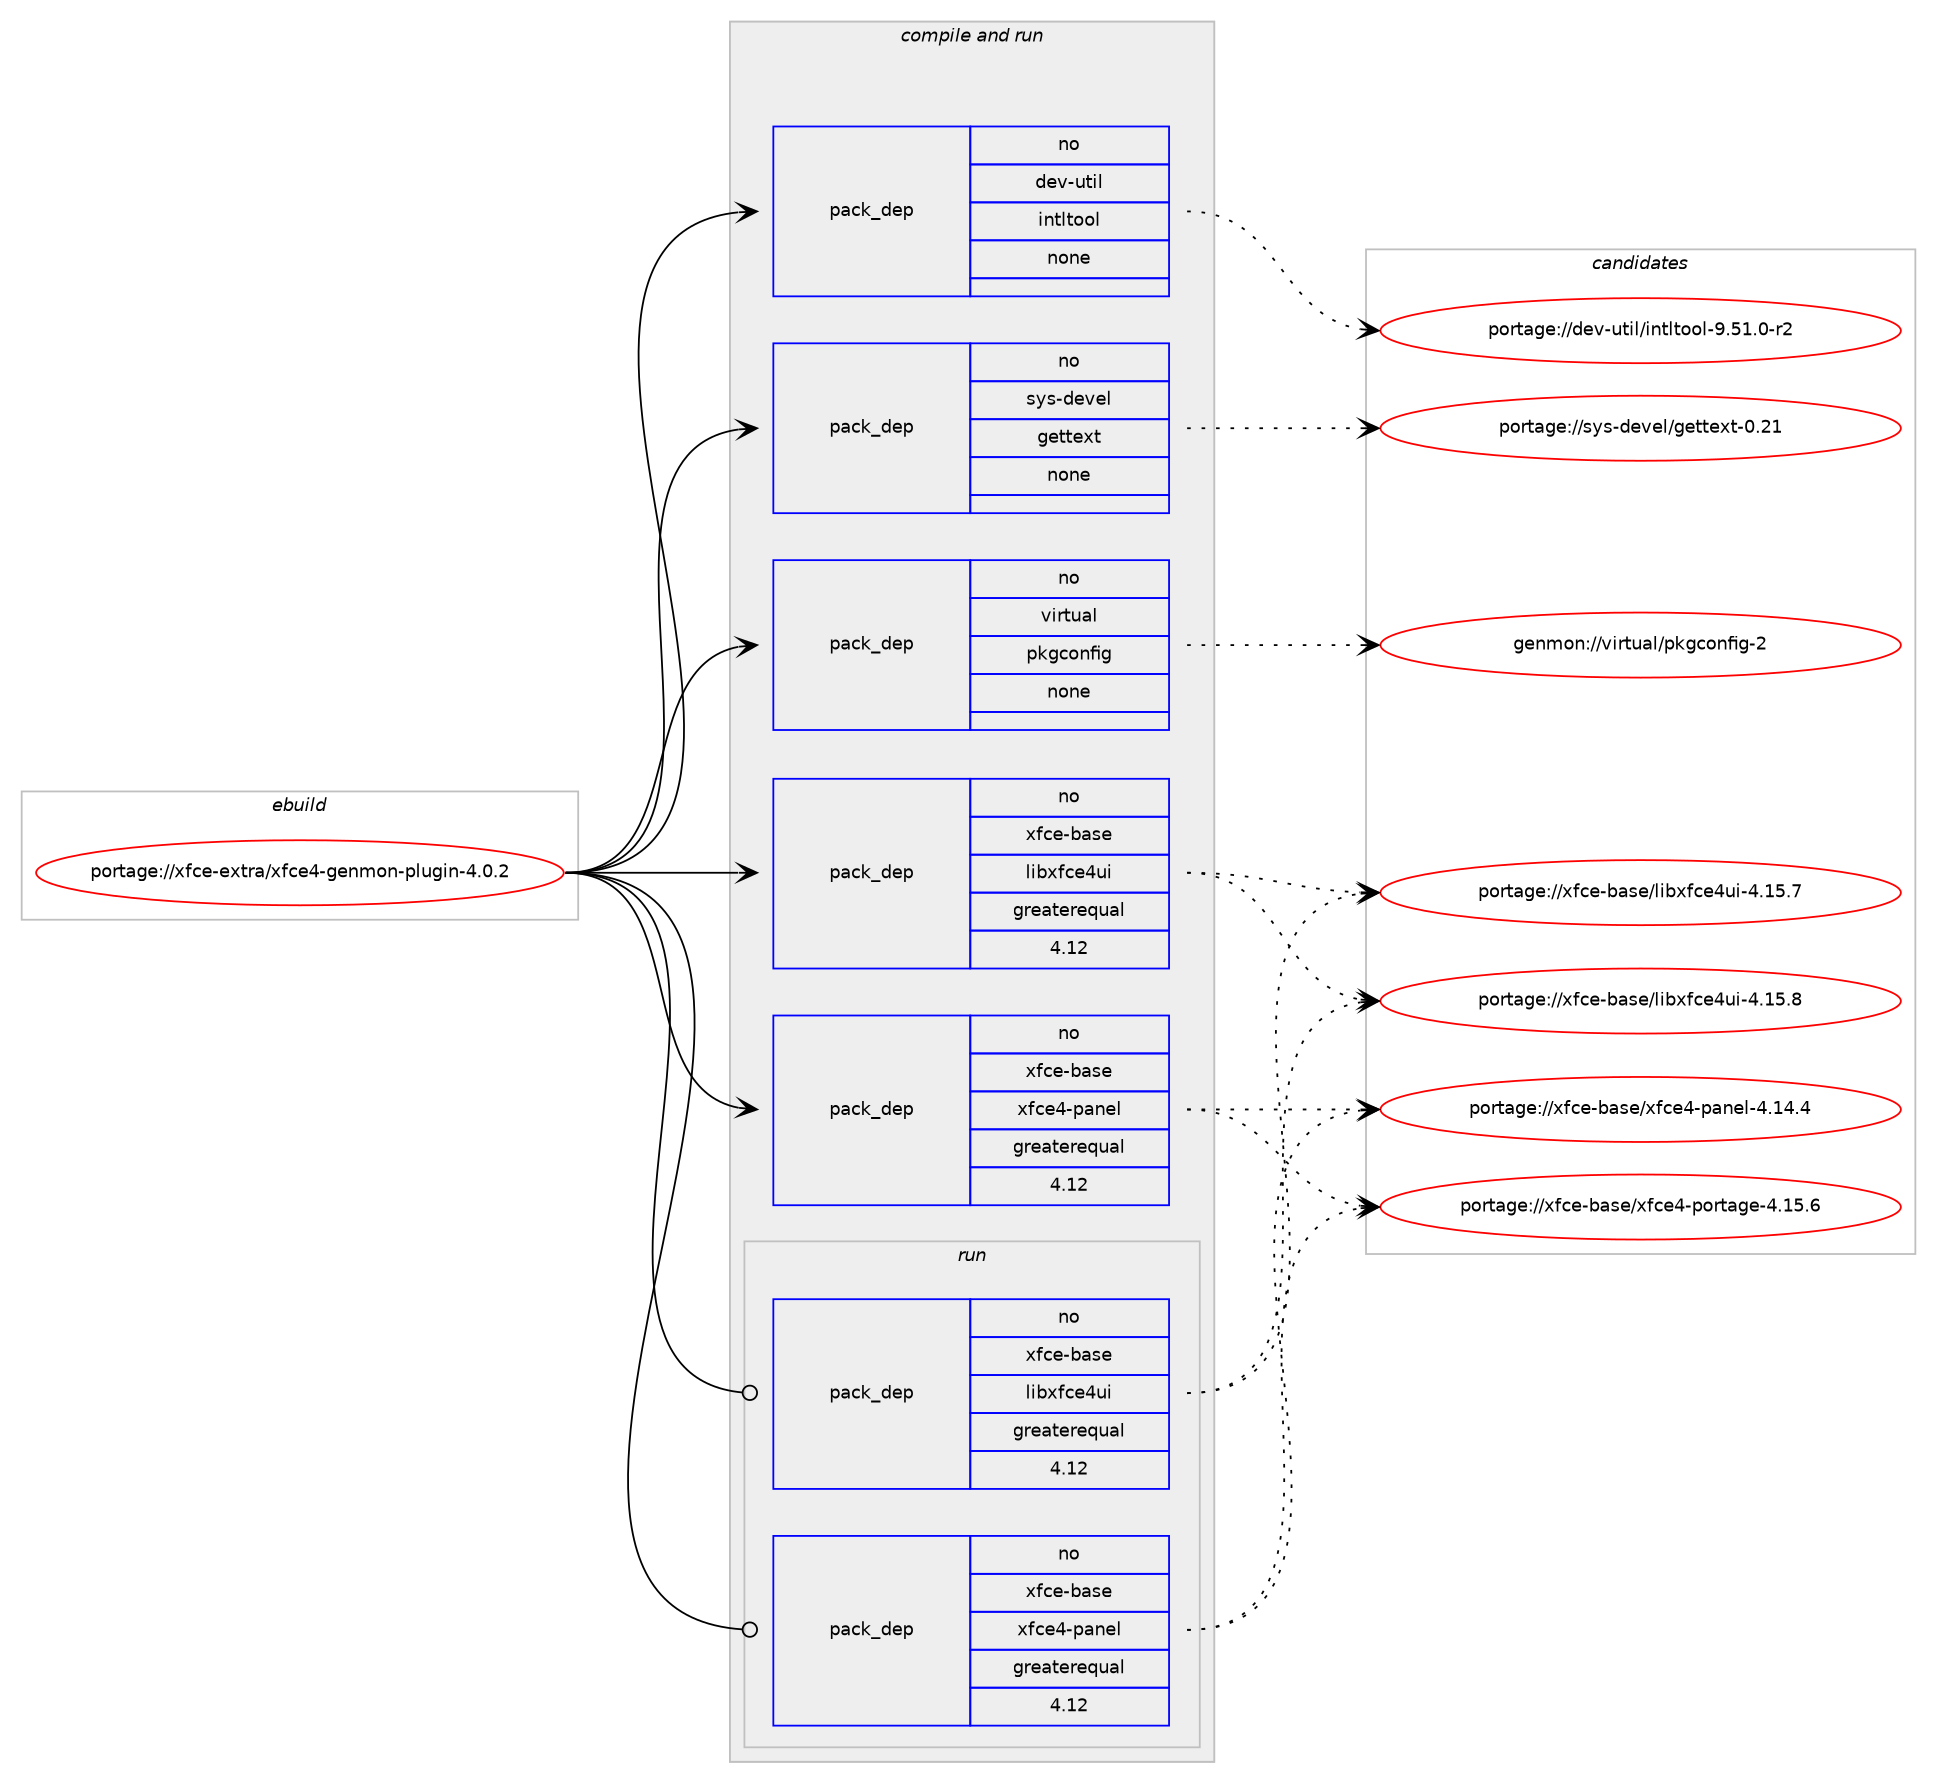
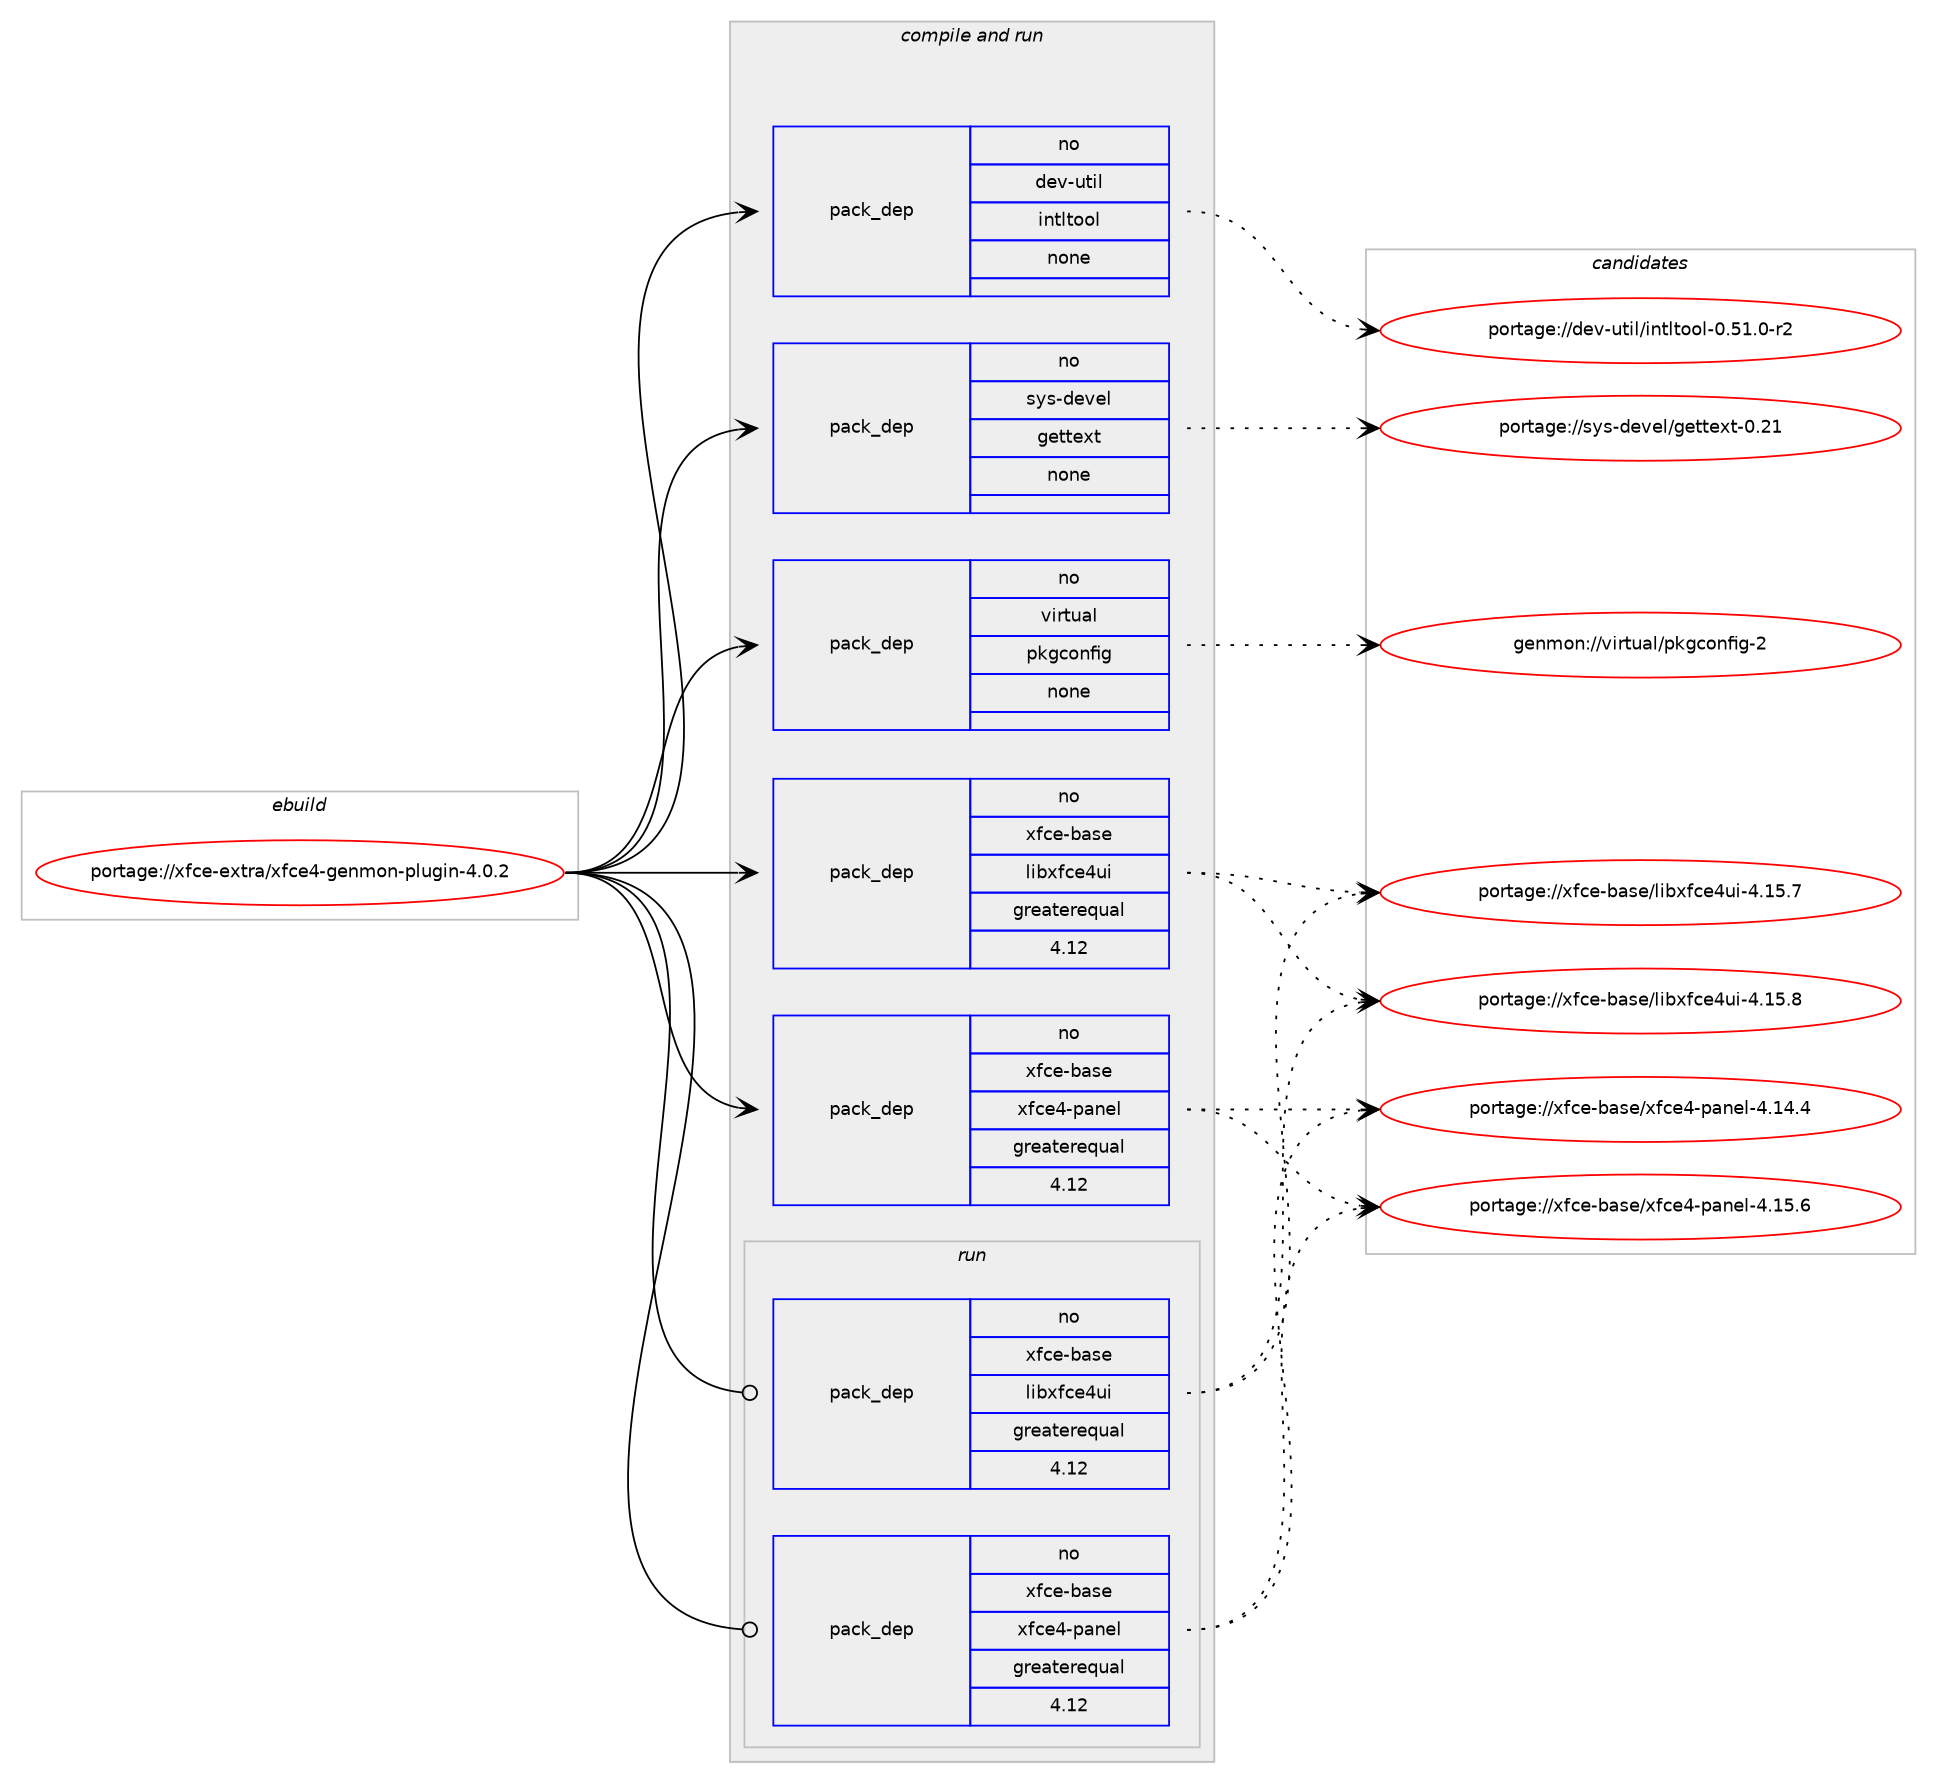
(1641, 331) -> (1641, 331)
(1641, 1207) -> (1641, 1207)
